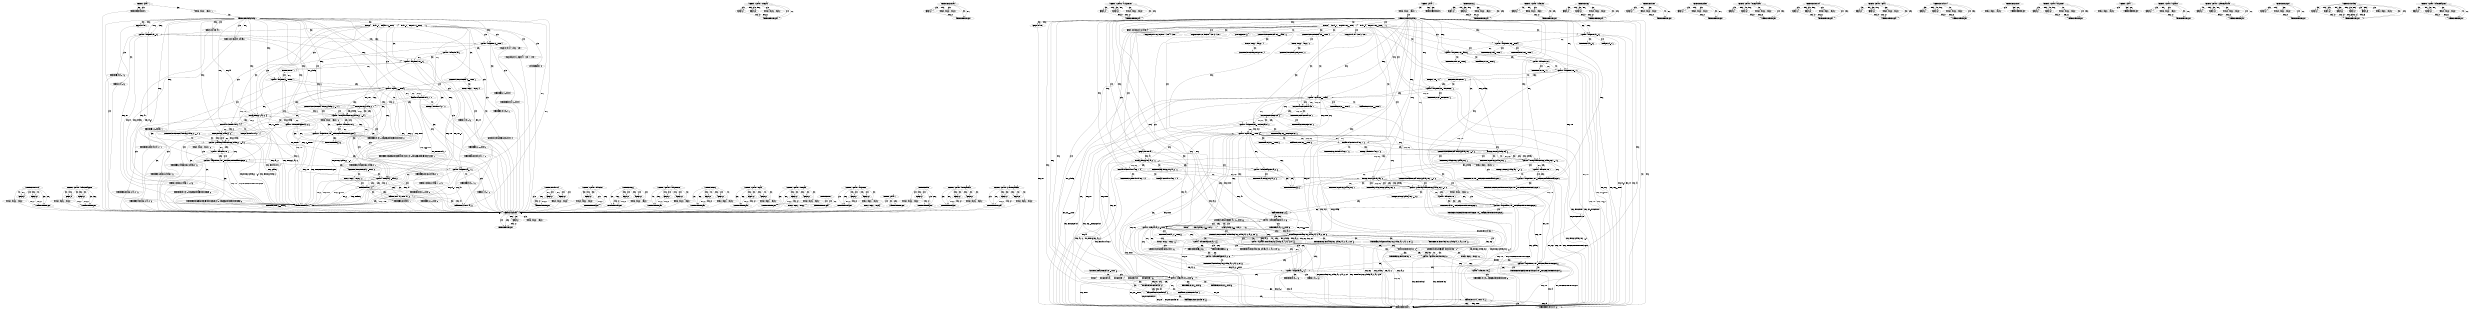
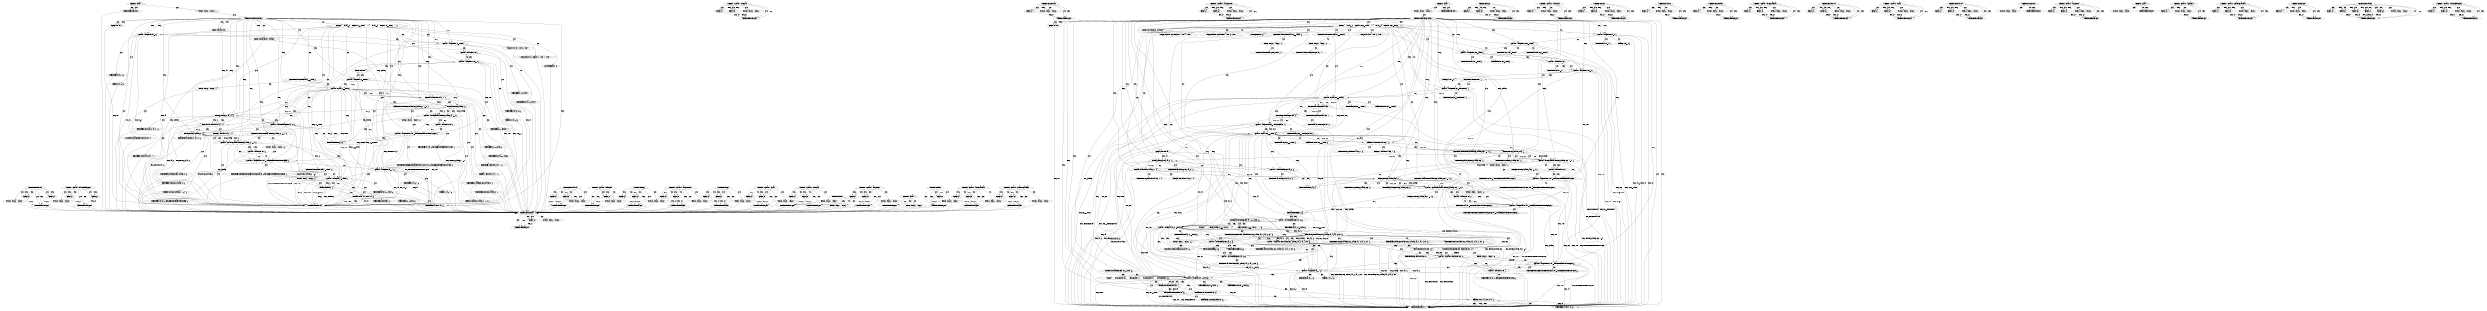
(440, 92) -> (450, 93)
(1426, 183) -> (1442, 183)
(1440, 253) -> (1457, 253)
